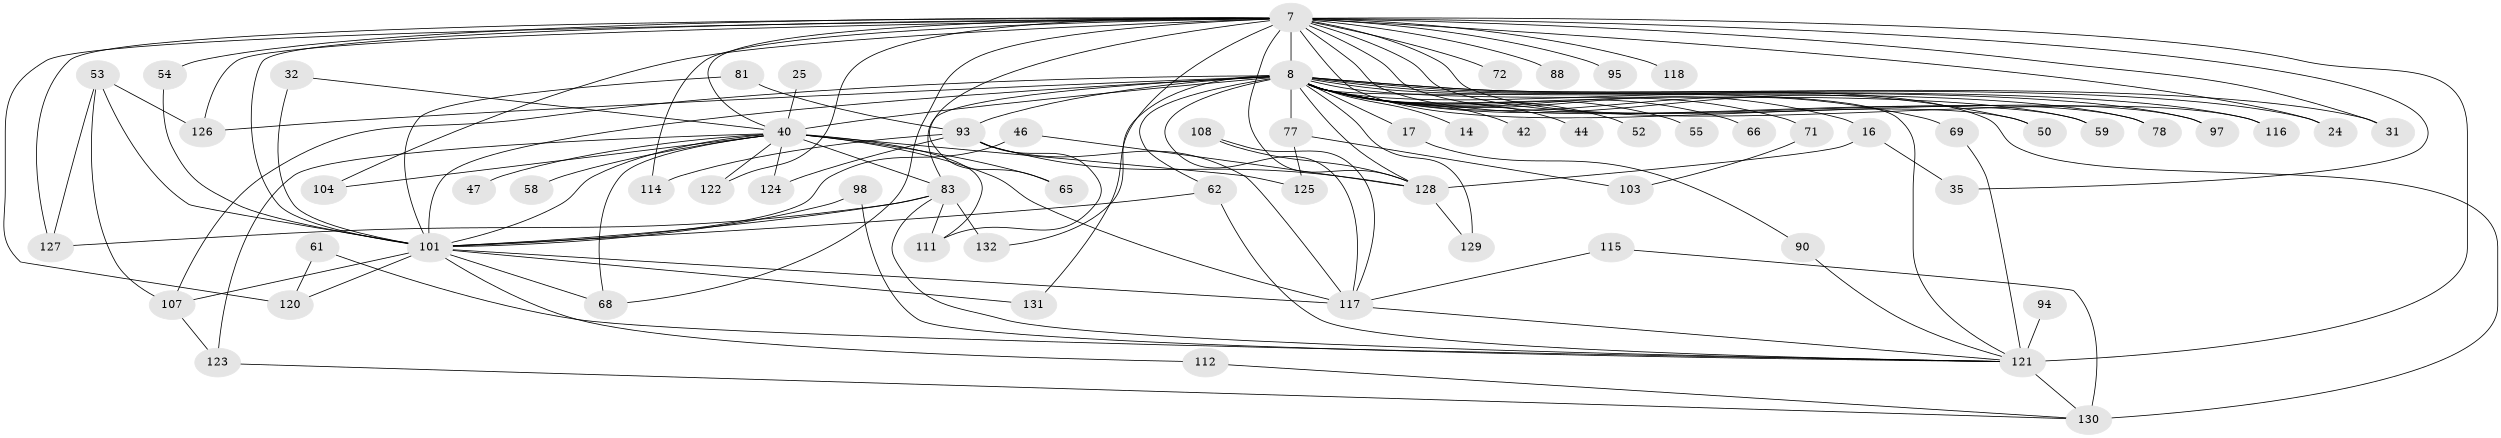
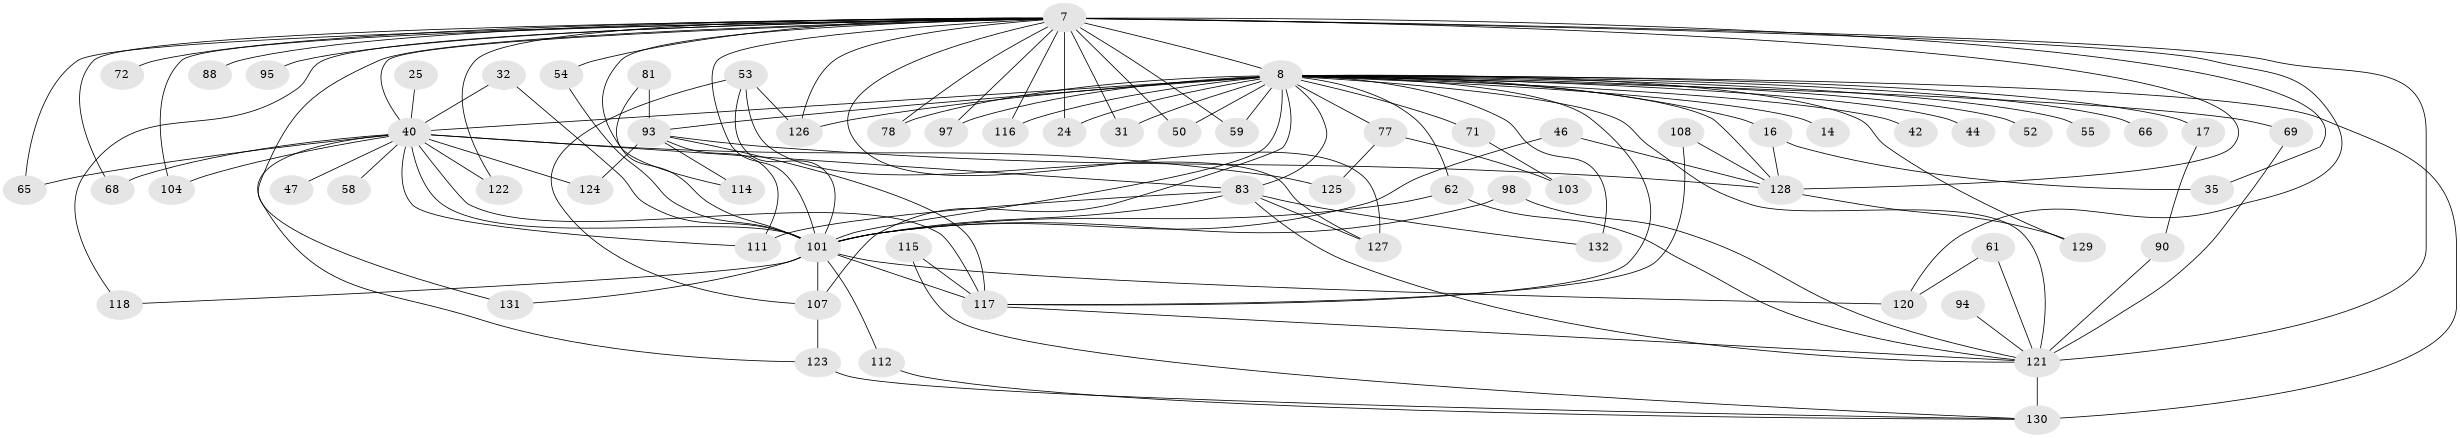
(518, 276) -> (473, 287)
